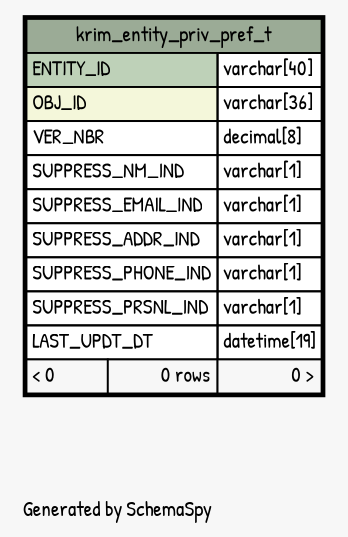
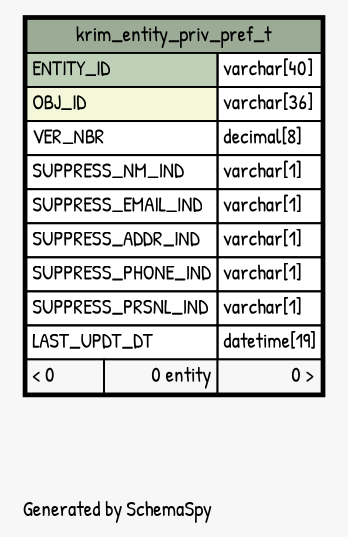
(186, 375) -> (182, 375)
